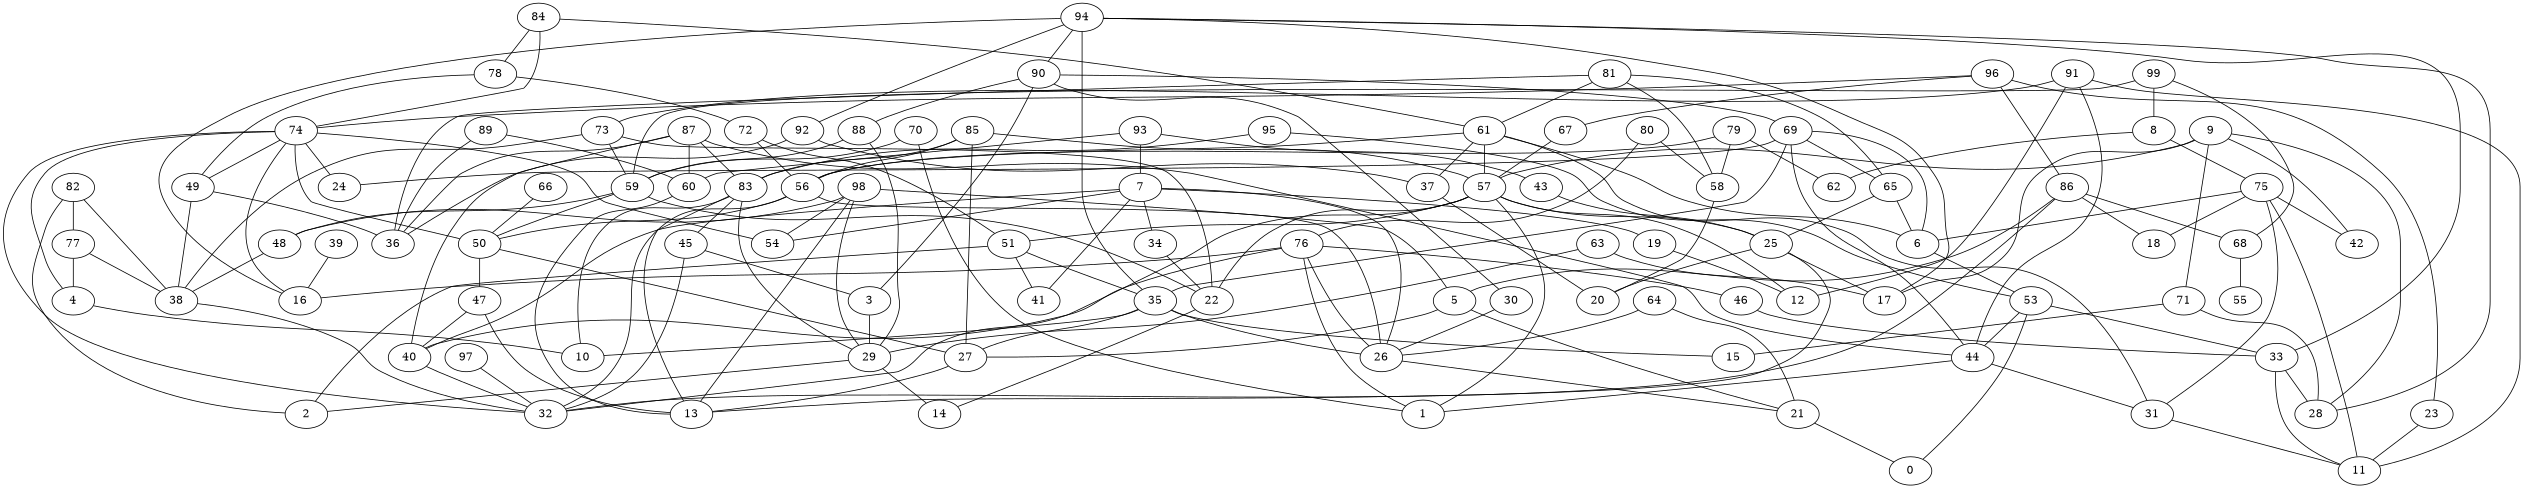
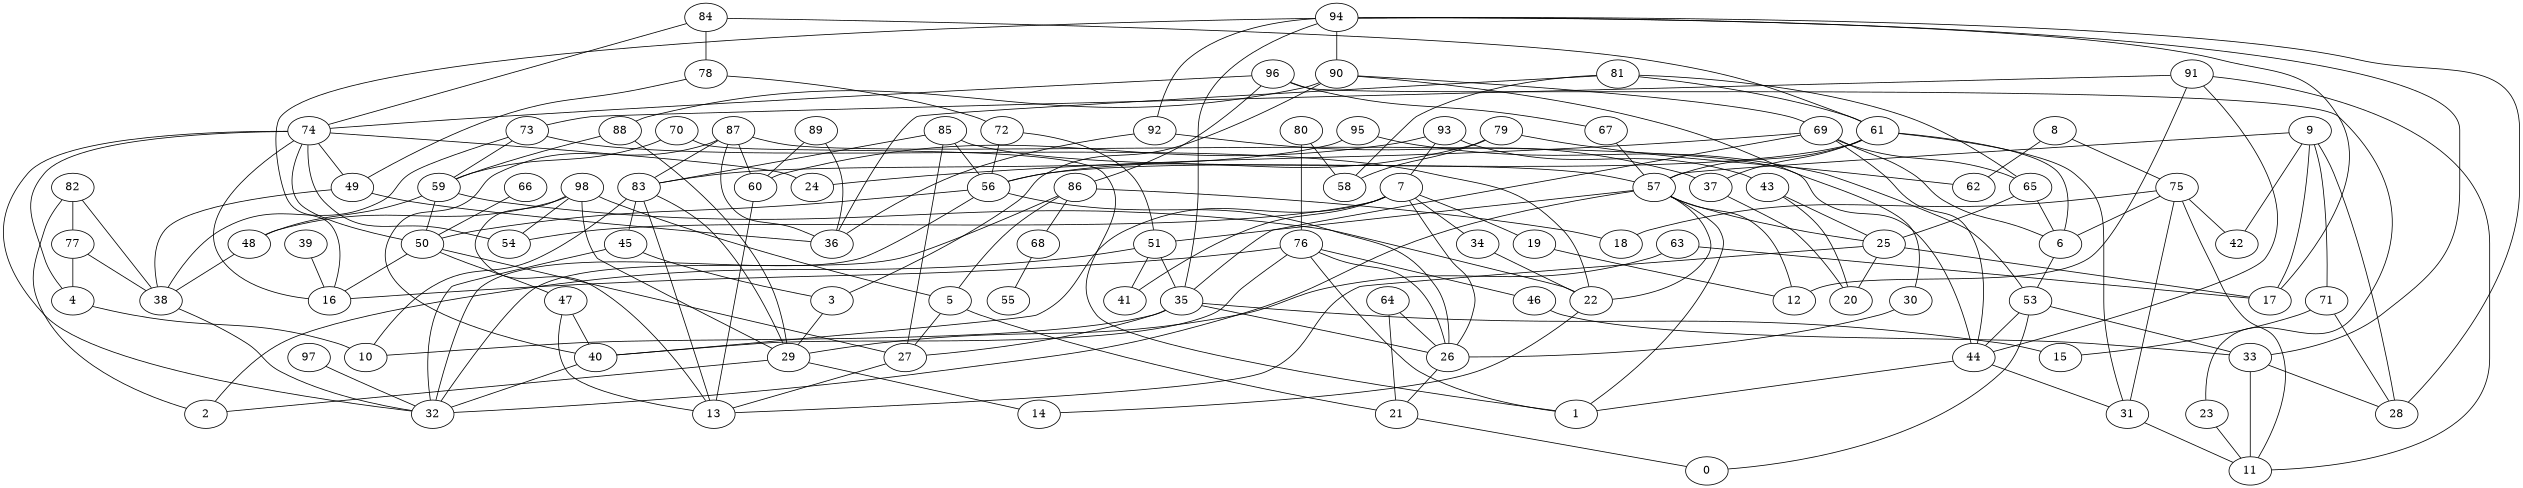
(2154, 74) -> none
(1678, 261) -> (1820, 228)
none -> (376, 272)
